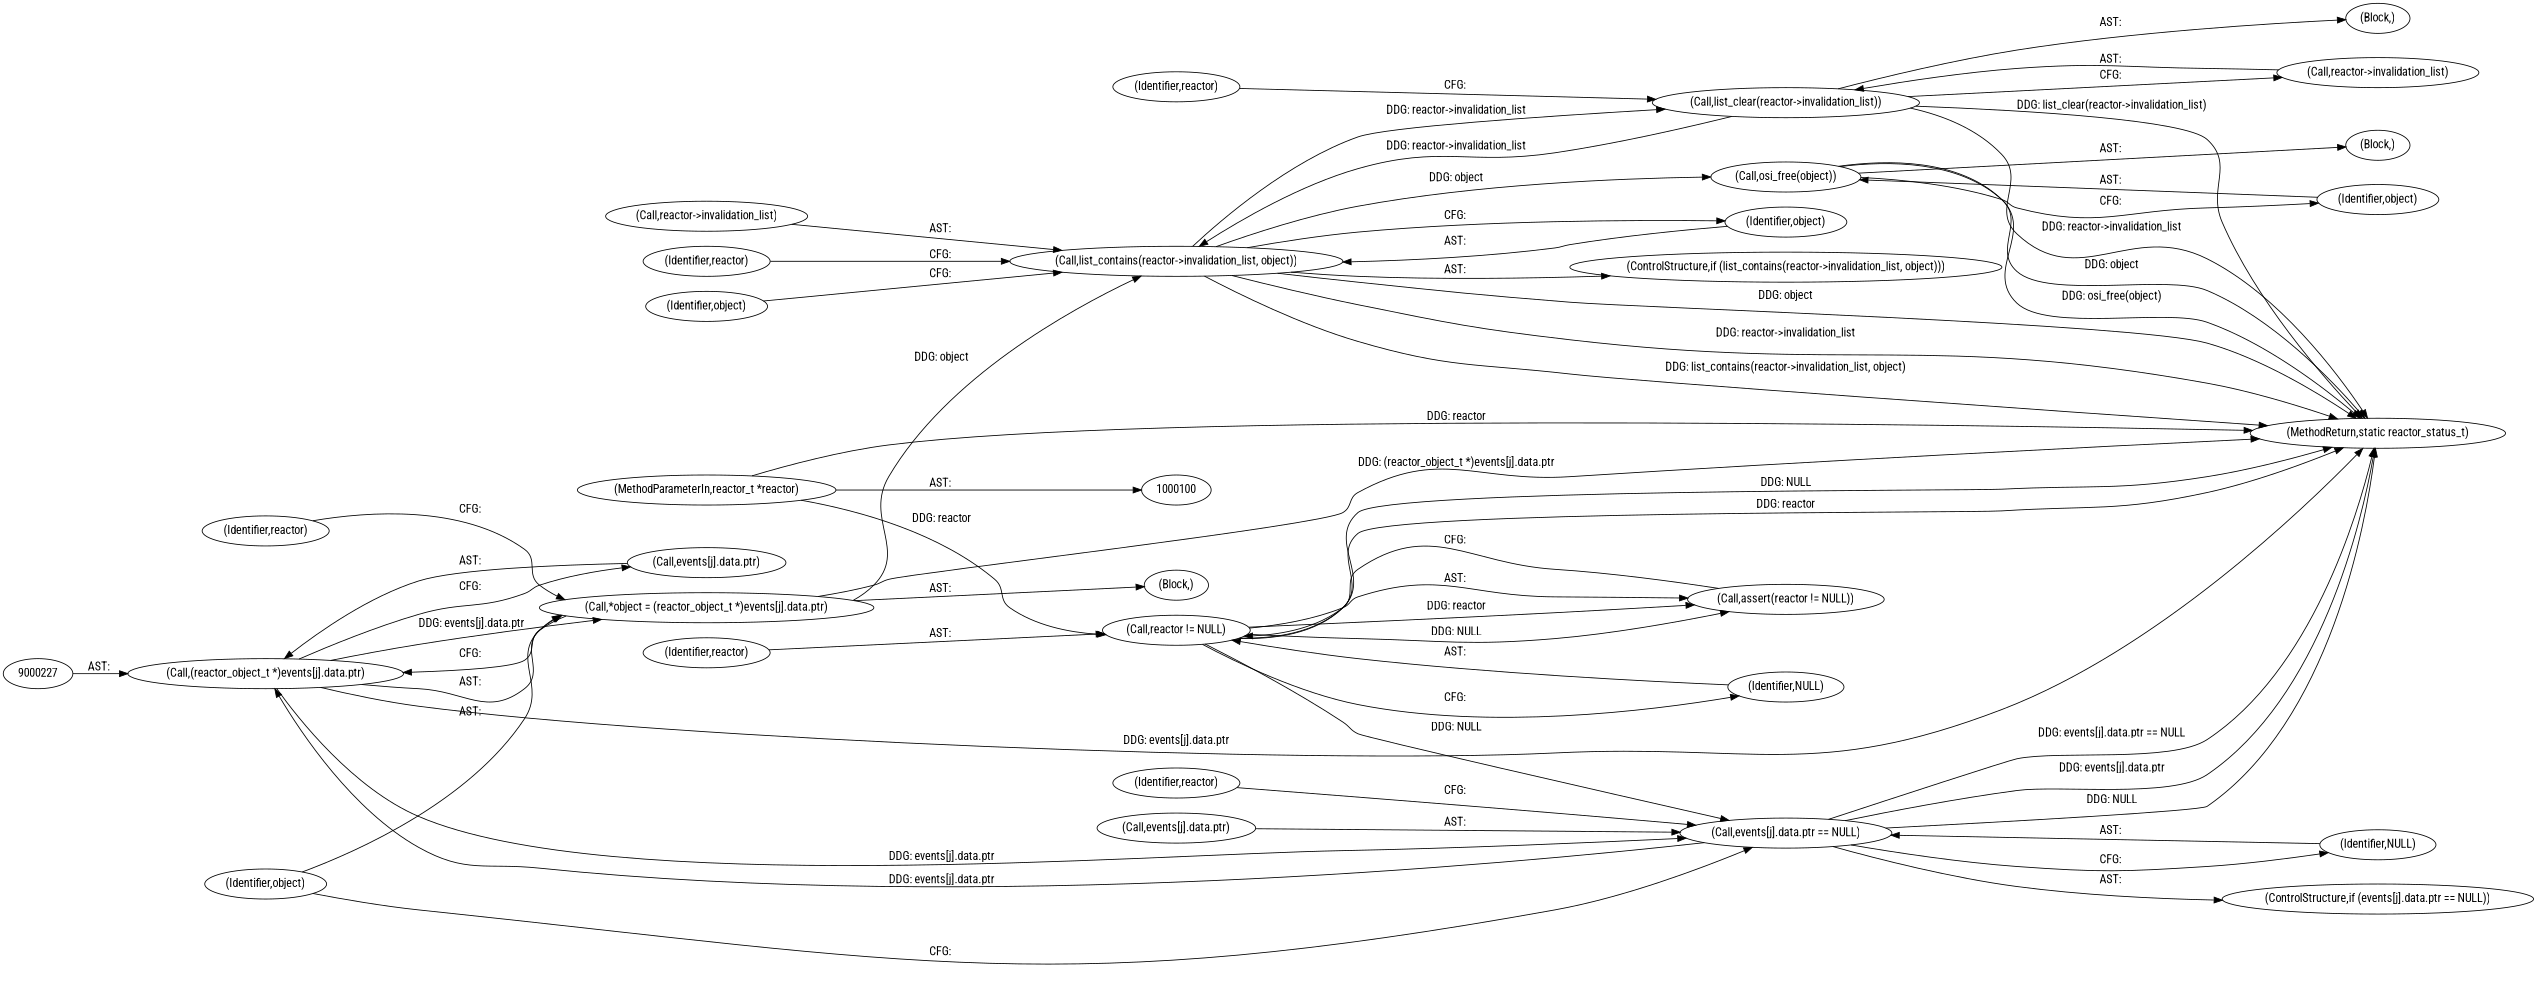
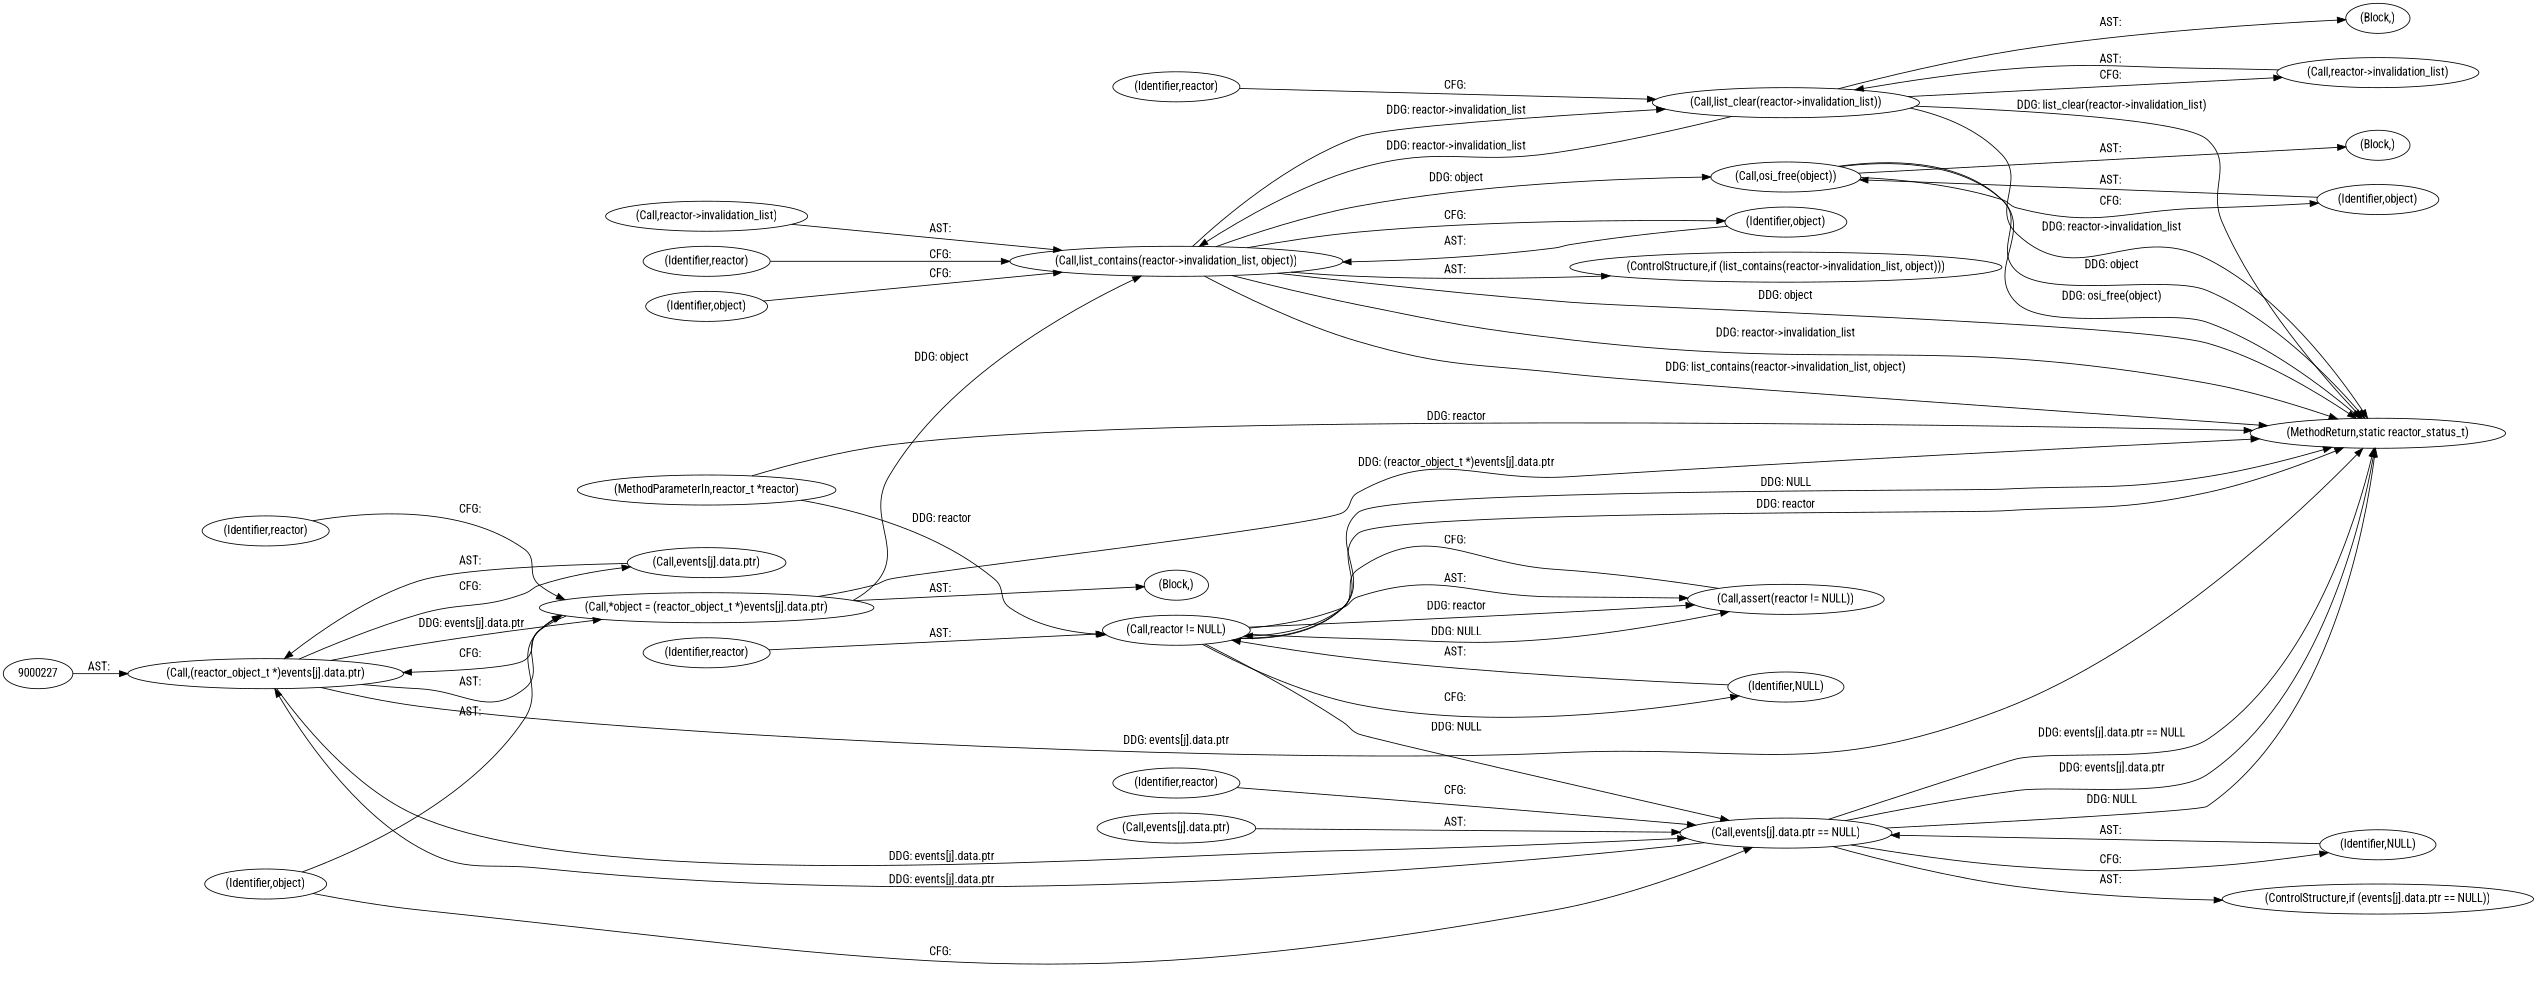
(1176, 490) -> none
